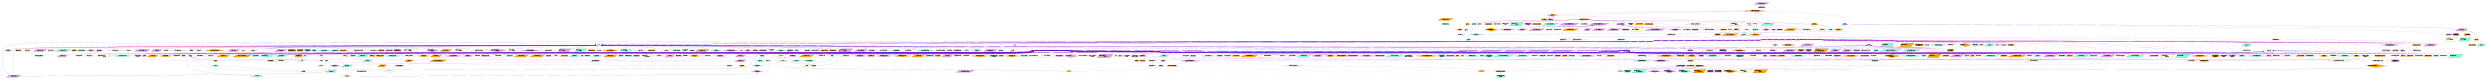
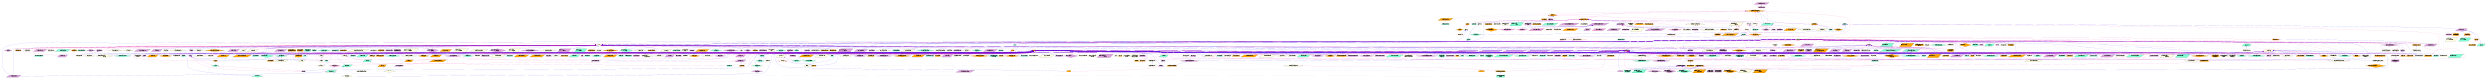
(468, 56) -> (468, 56)
(1427, 56) -> (1427, 56)
